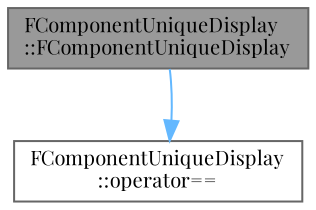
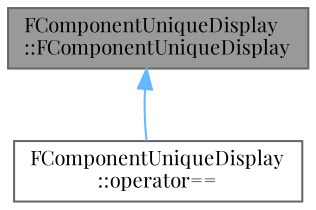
(172, 95) -> (145, 115)
